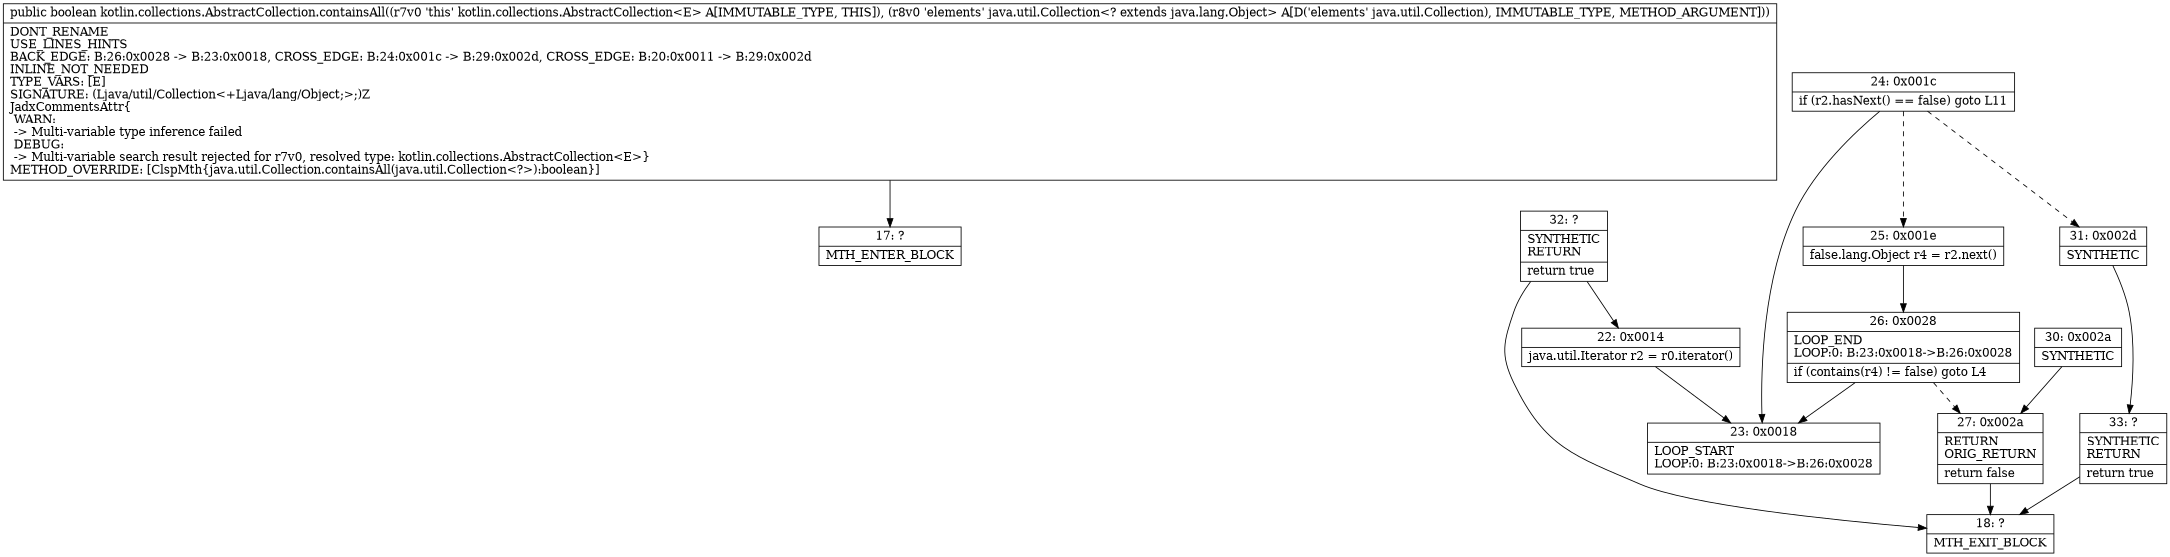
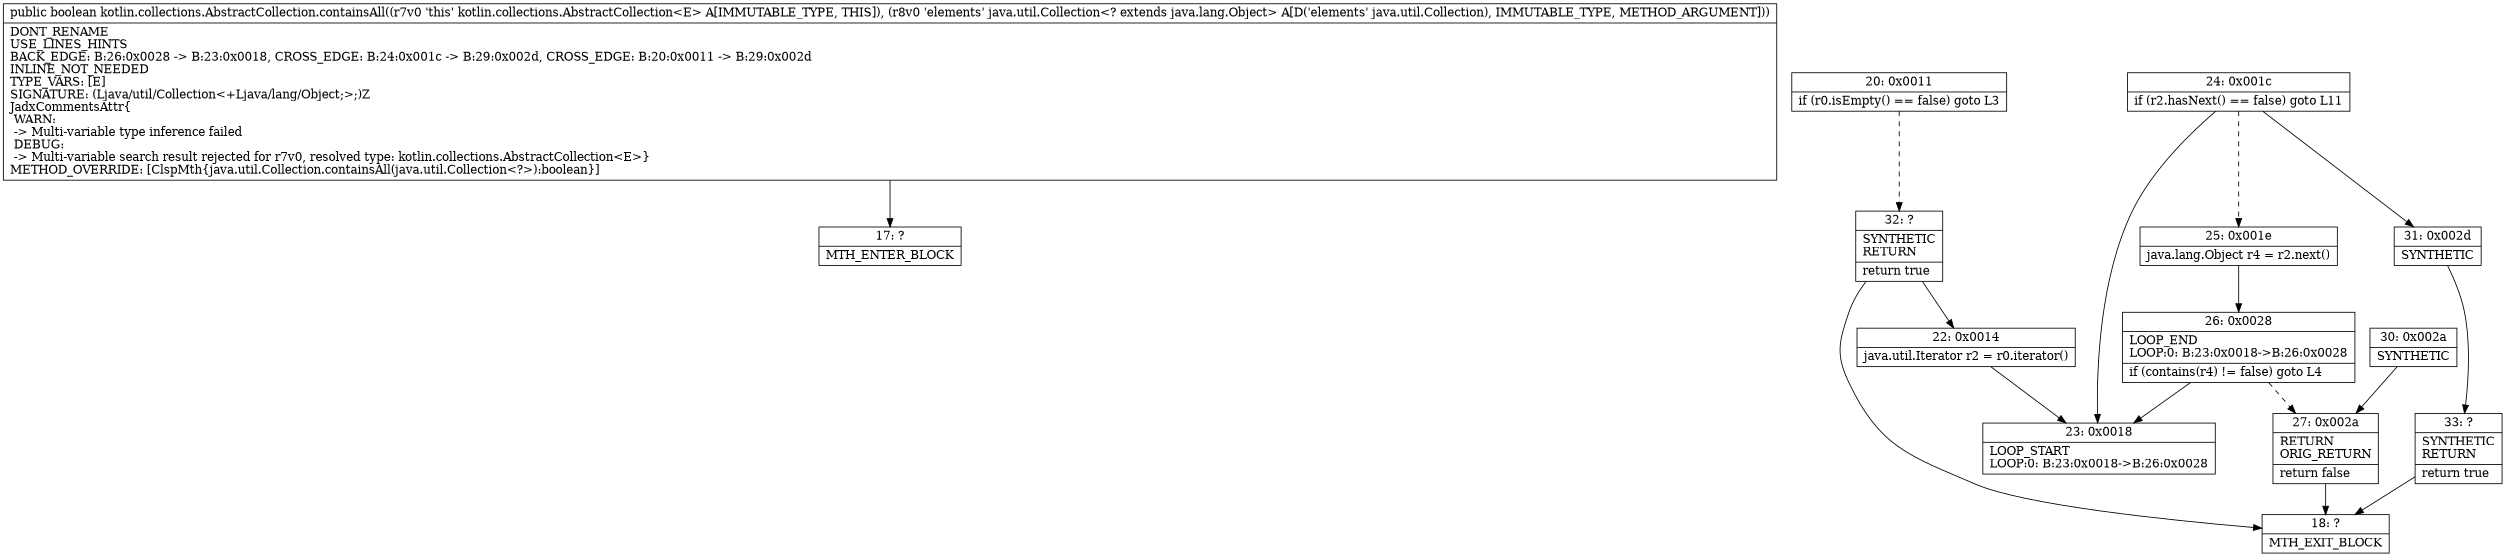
none -> (1899, 92)
(2000, 166) -> (2335, 166)
(1903, 255) -> (2239, 255)
